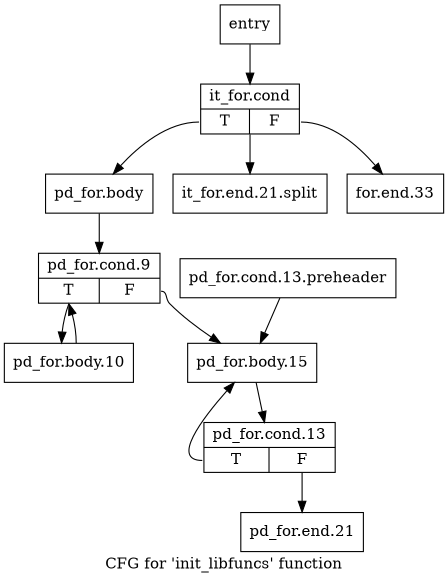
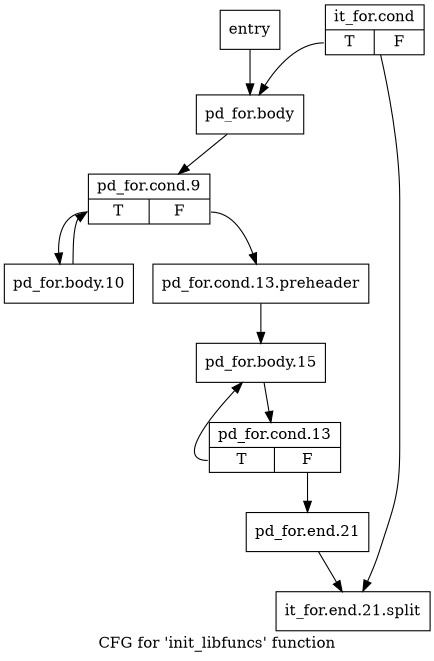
(250, 59) -> (250, 67)
(395, 194) -> none
(183, 316) -> (238, 226)
none -> (328, 567)
